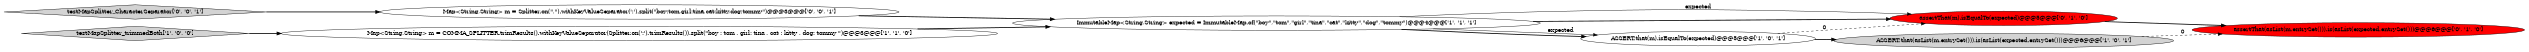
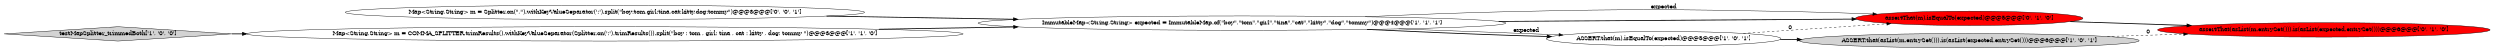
(135, 12) -> none
